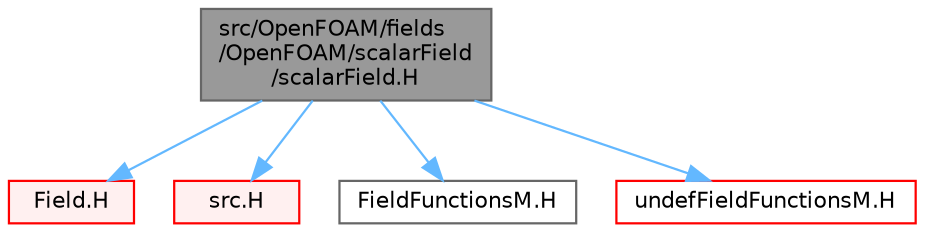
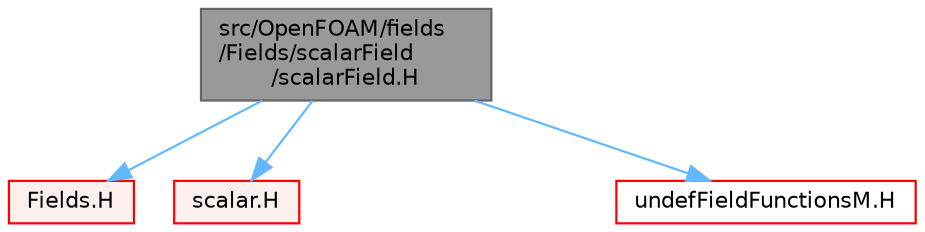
(346, 55) -> (346, 55)
(71, 202) -> (71, 202)
(237, 202) -> (237, 202)
(458, 202) -> none
